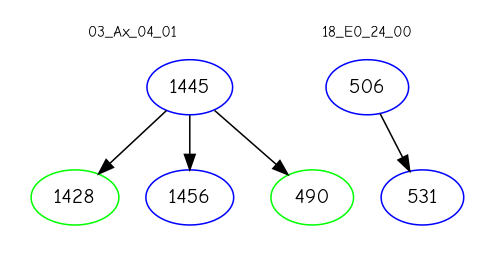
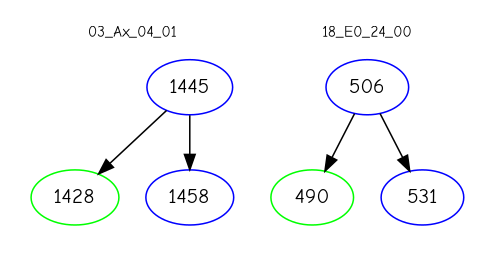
(236, 129) -> (343, 135)
(190, 197) -> (190, 197)
